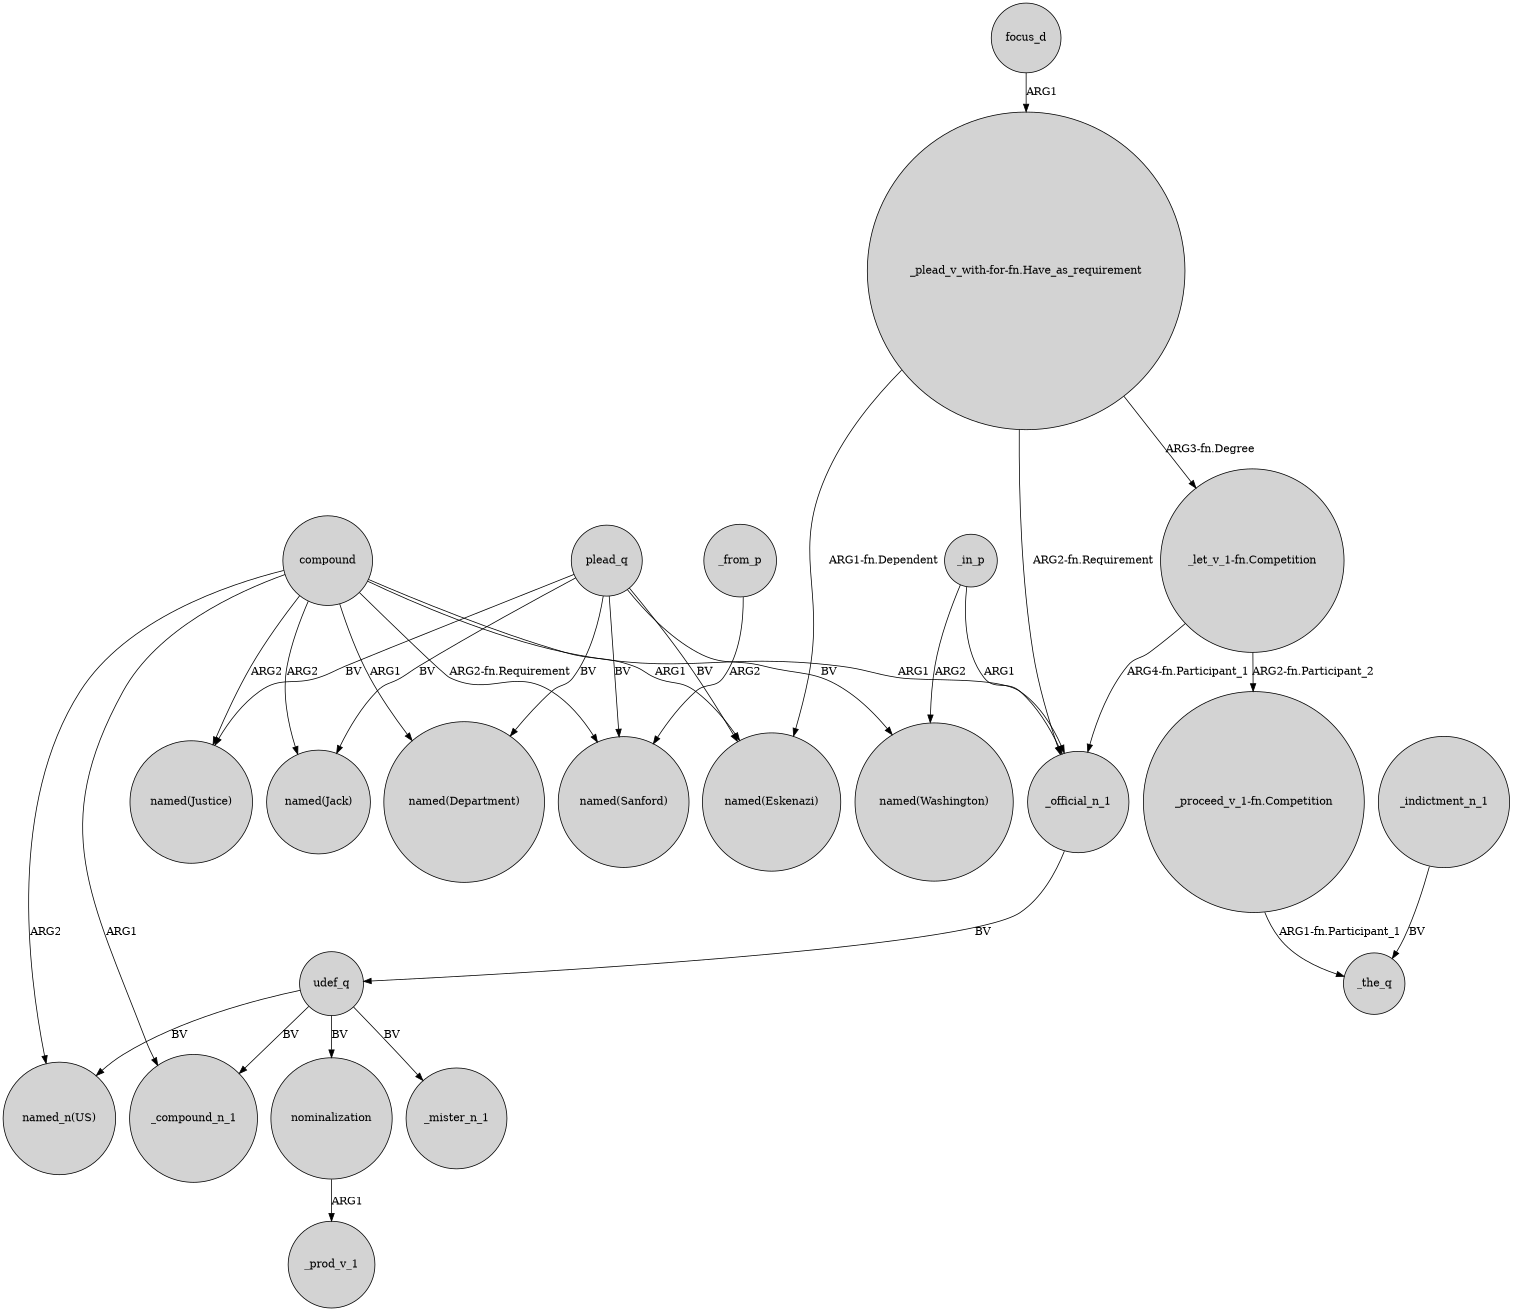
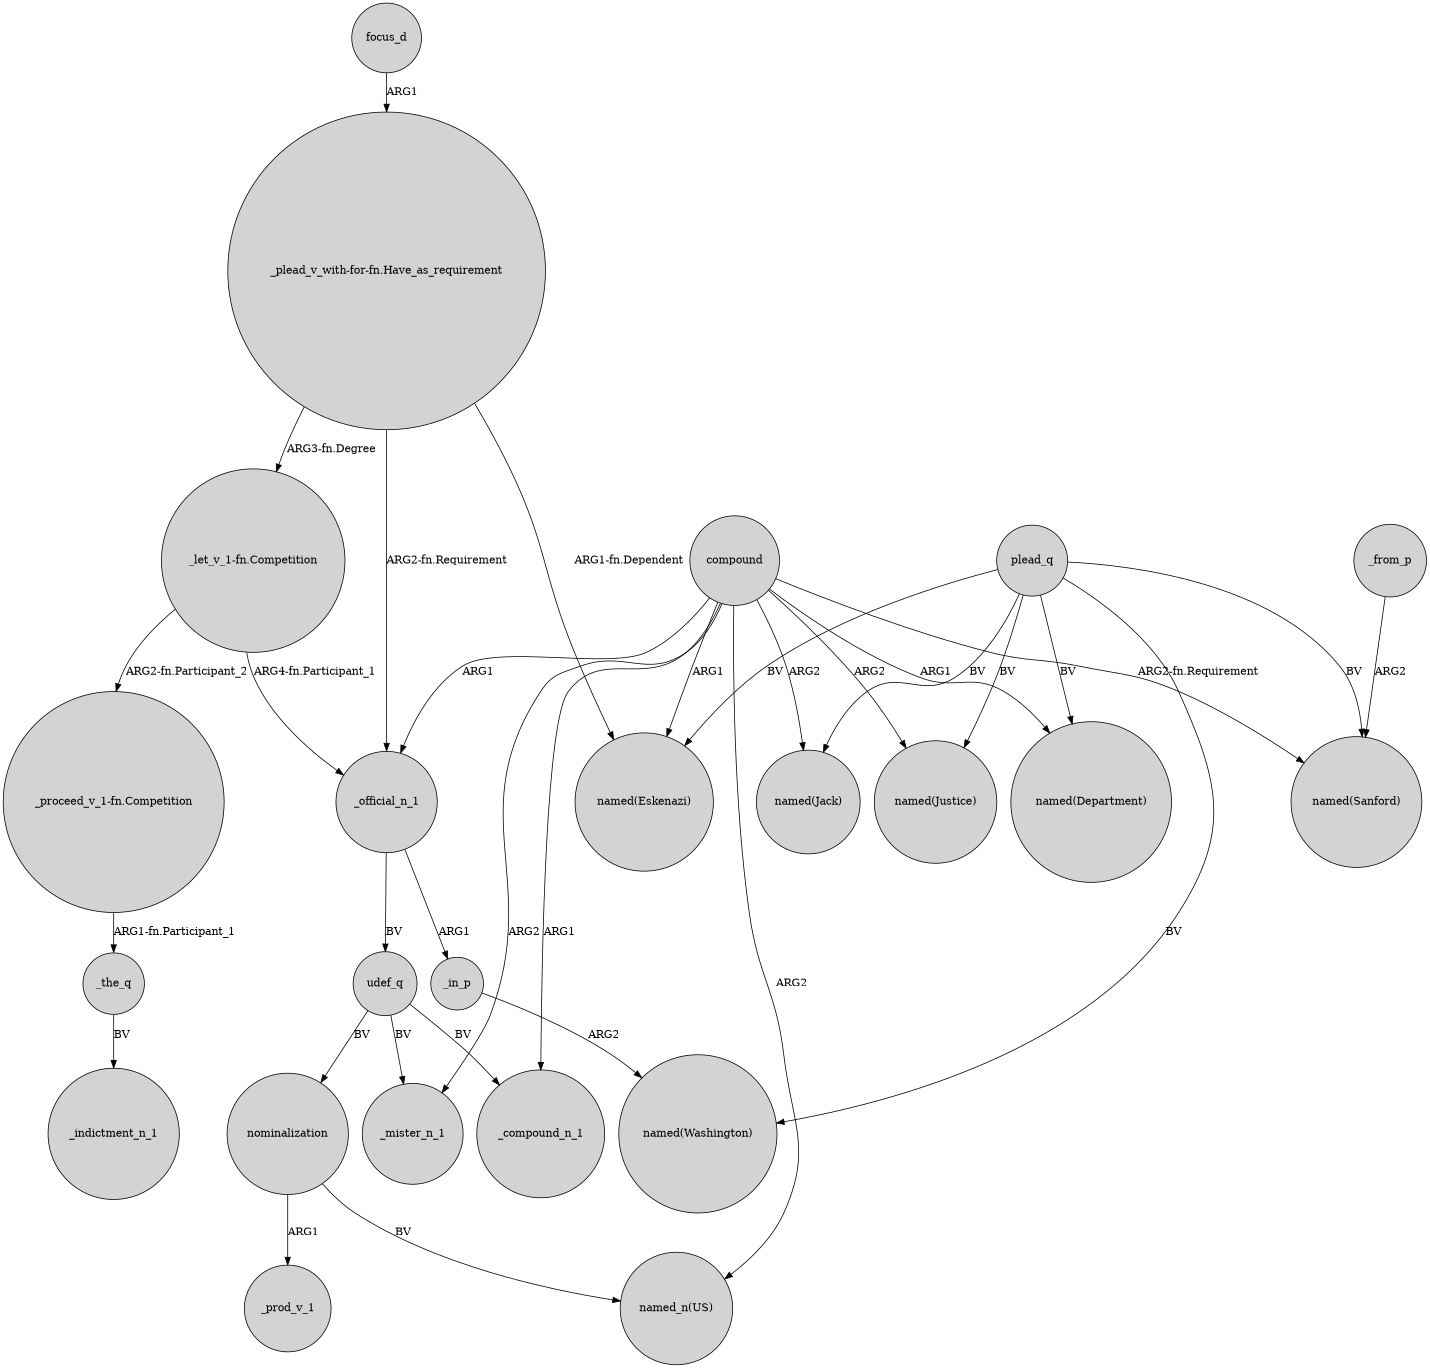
(982, 675) -> (425, 901)
none -> (506, 783)
(1416, 910) -> (114, 1038)
(197, 1020) -> (459, 1262)
